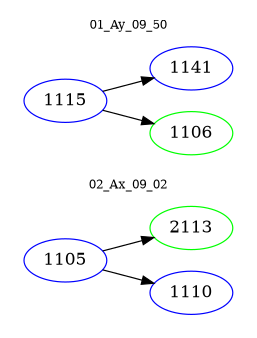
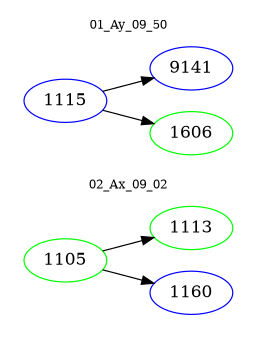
(191, 68) -> (191, 68)
(191, 133) -> (191, 133)
(191, 228) -> (191, 228)
(65, 260) -> (65, 260)
(191, 293) -> (191, 293)
